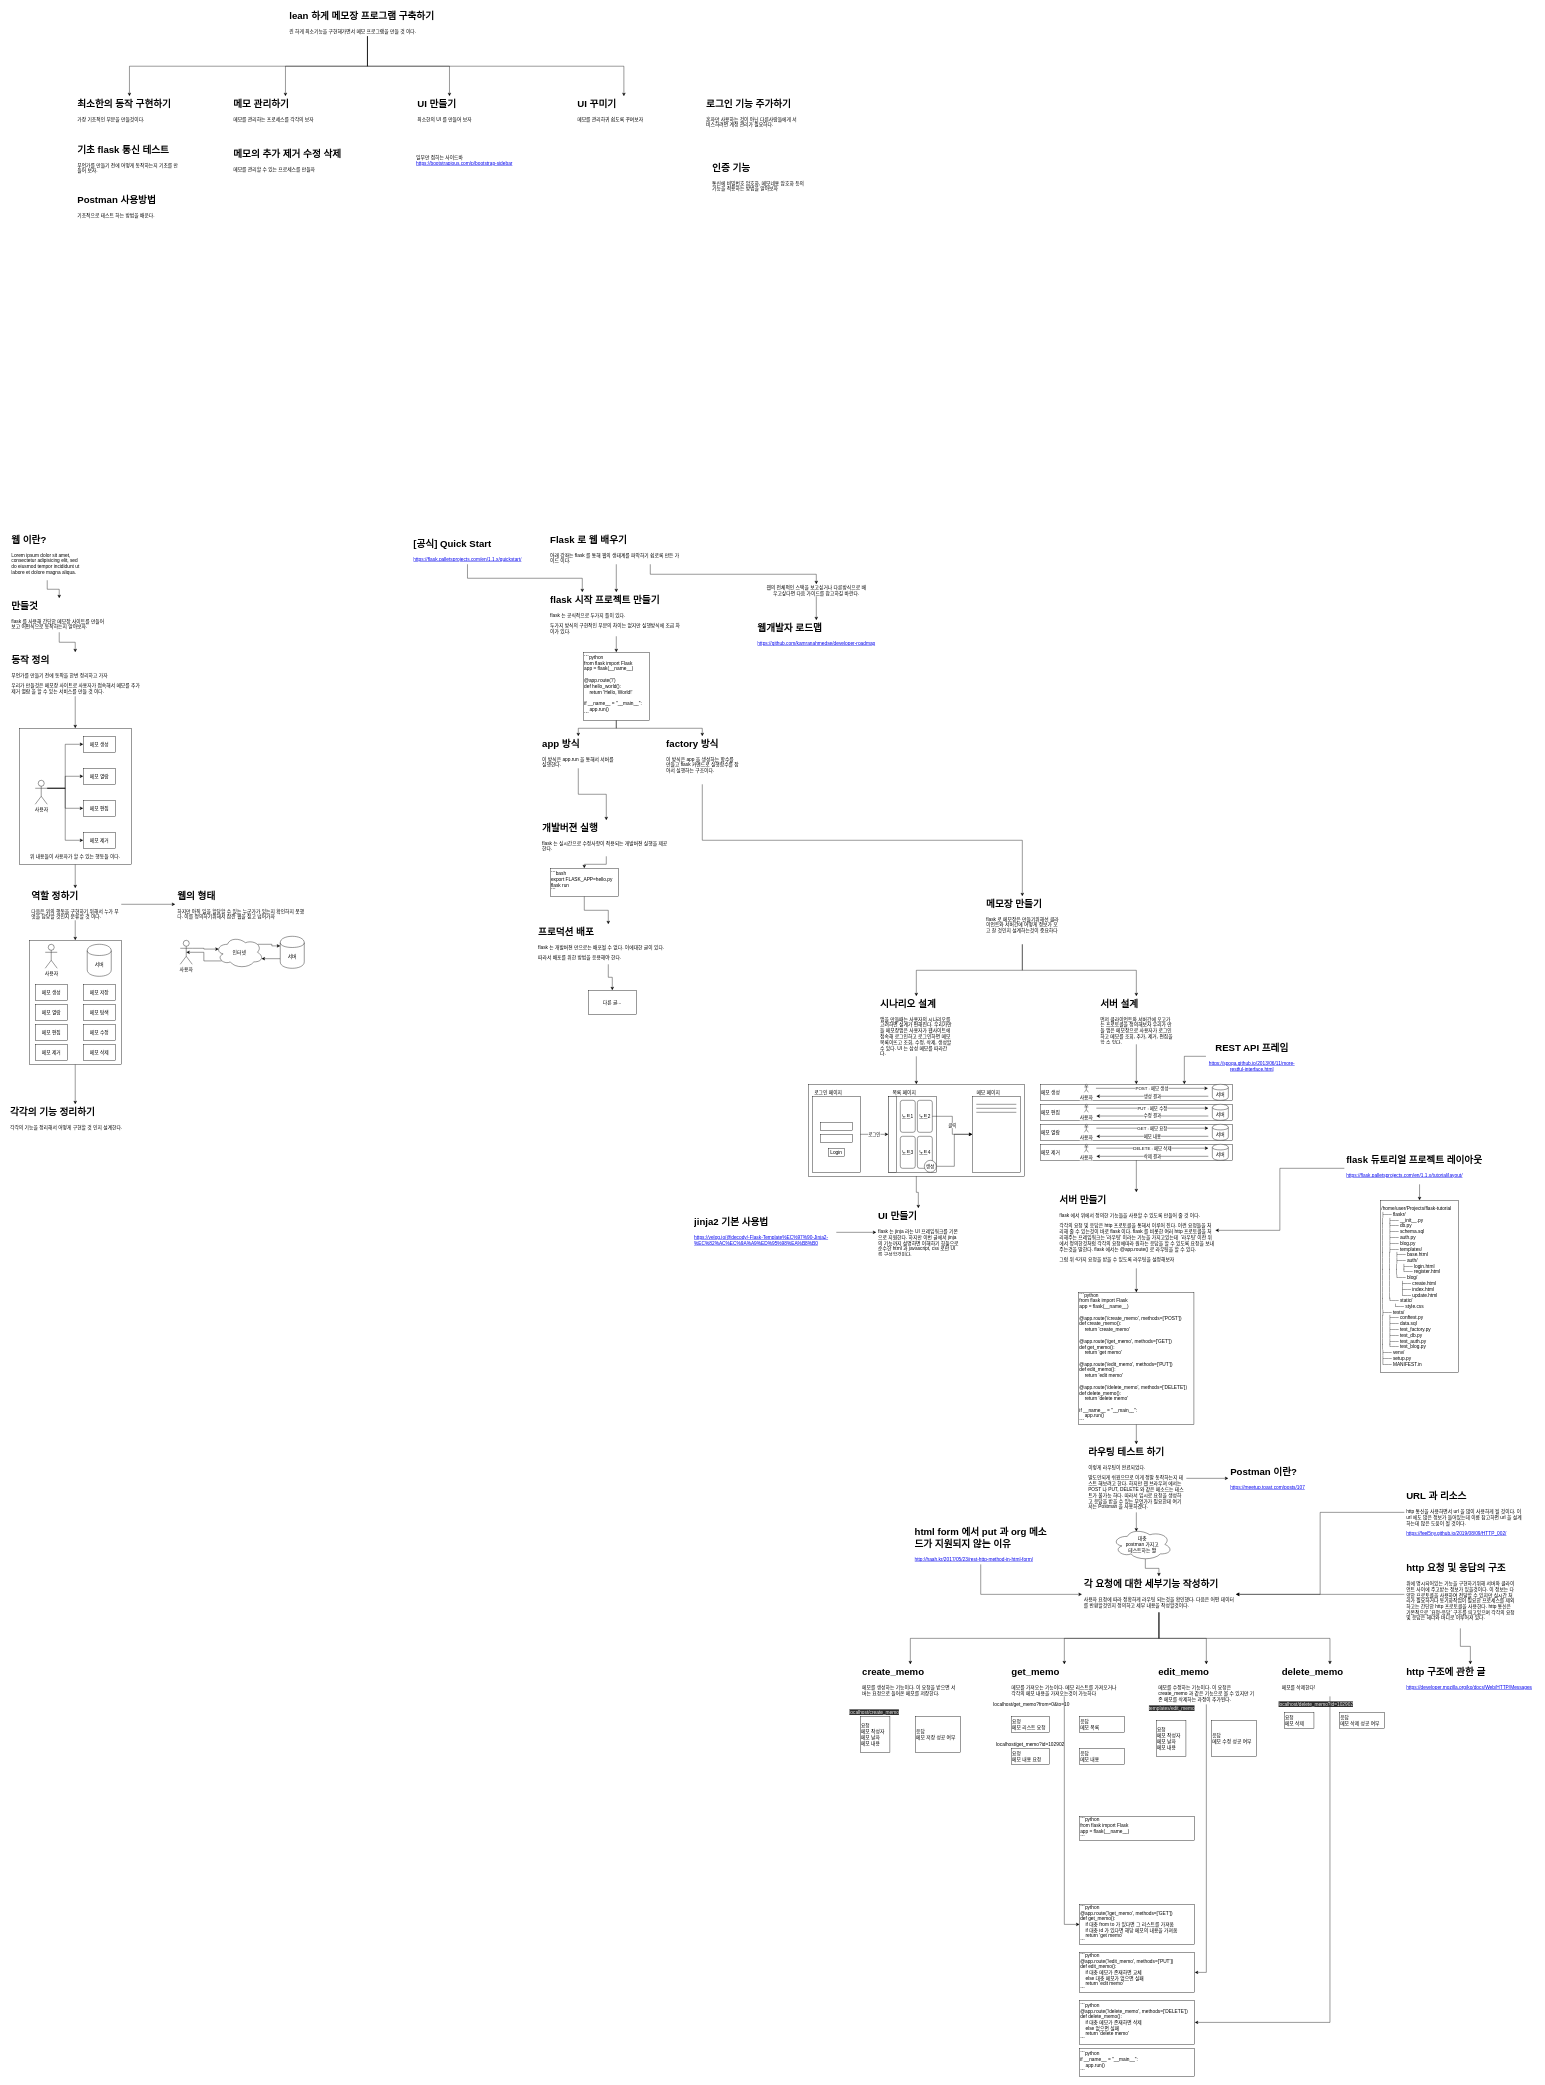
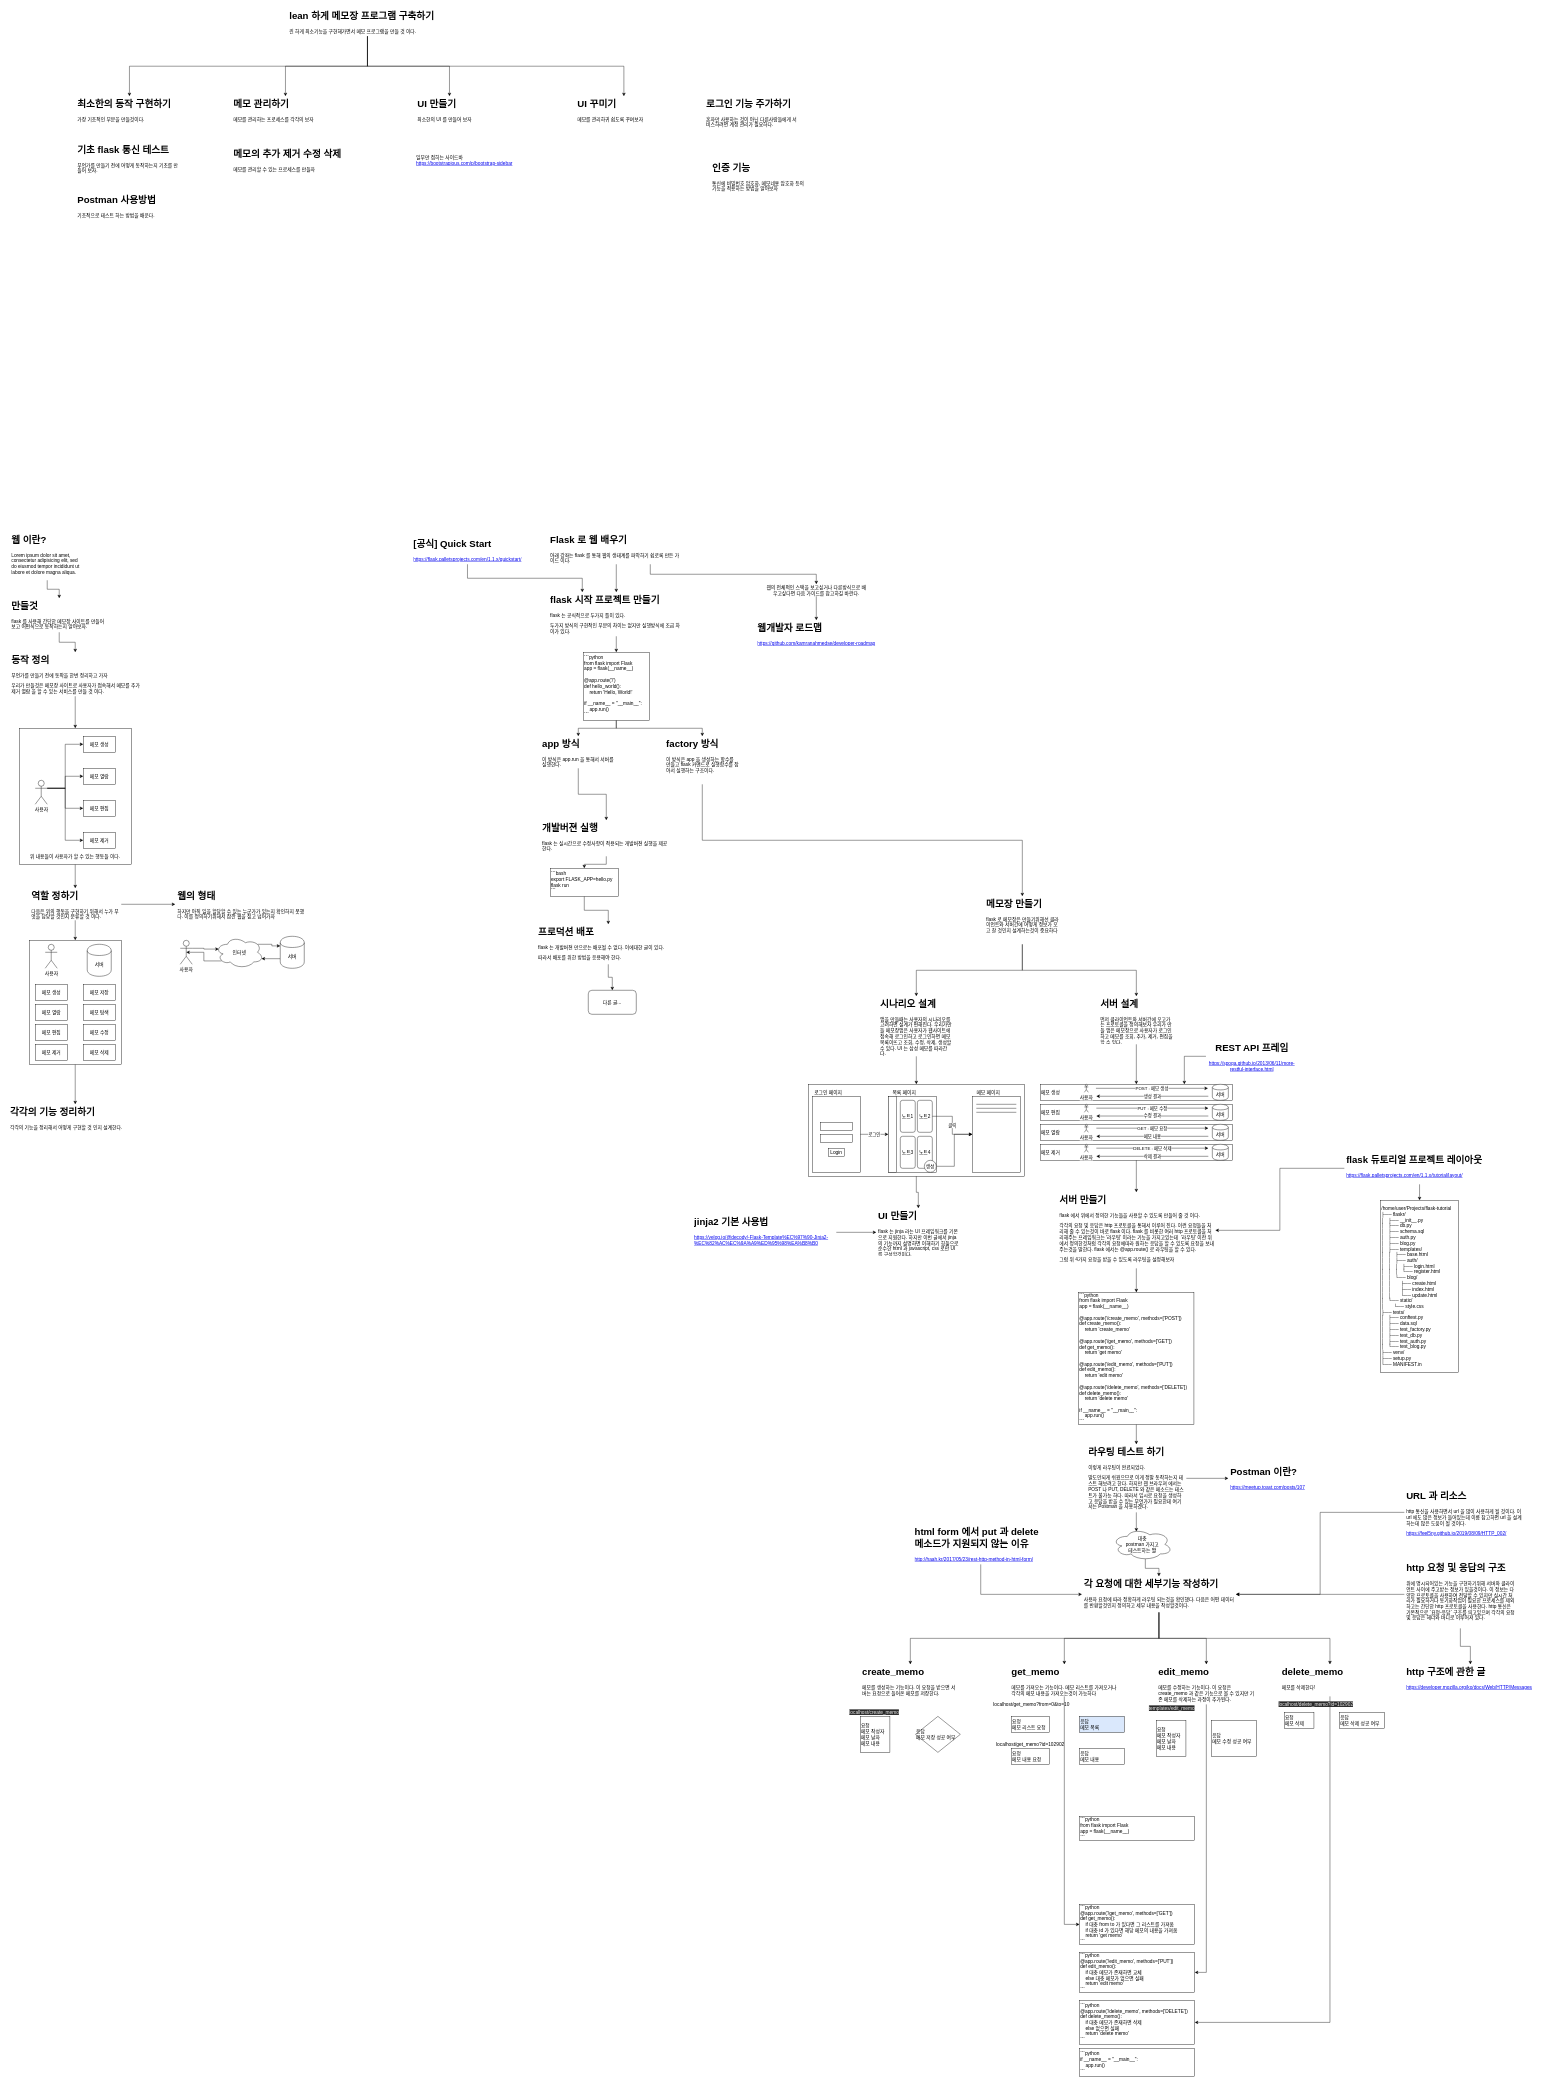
(612, 1002) -> (612, 1002)
(981, 1529) -> (981, 1529)
(1102, 1724) -> (1102, 1724)
(938, 1734) -> (938, 1734)
